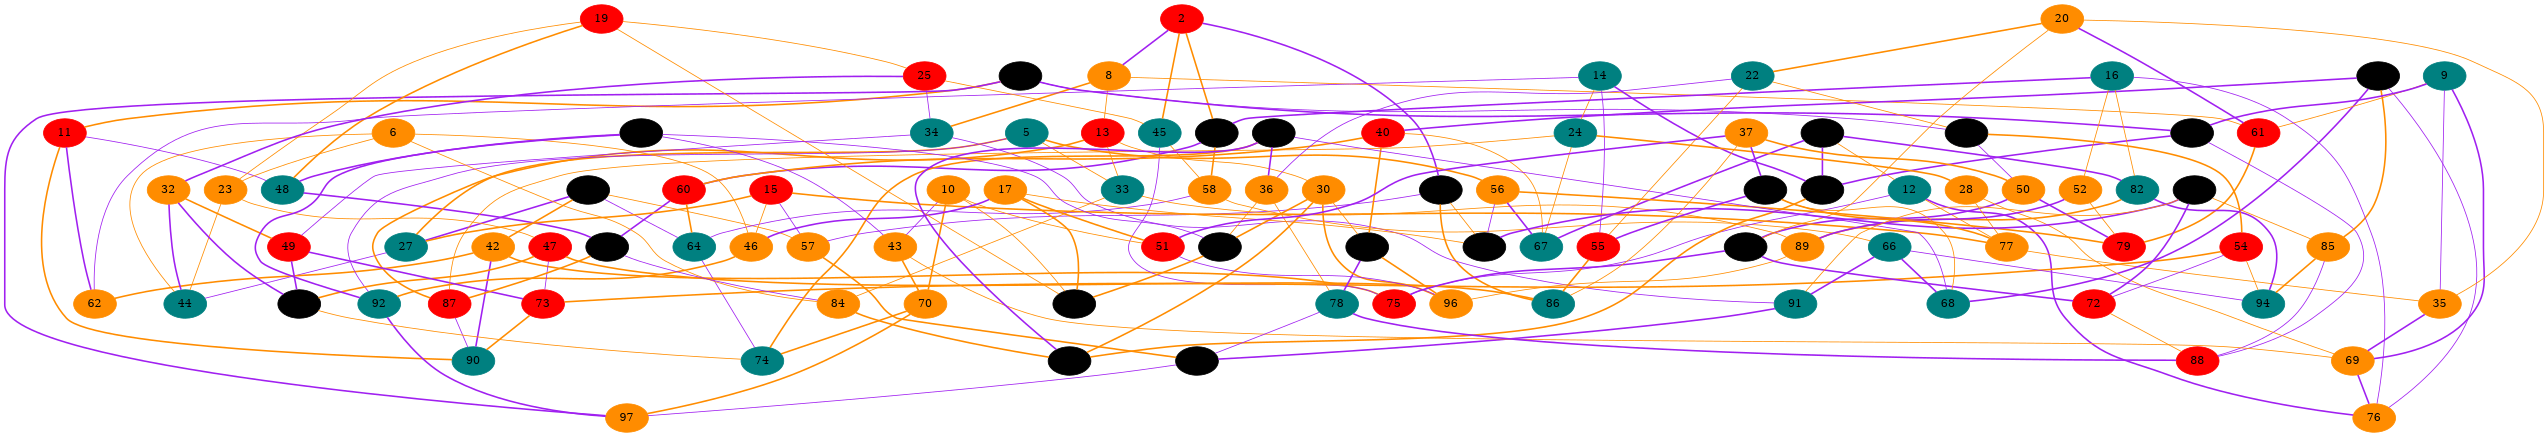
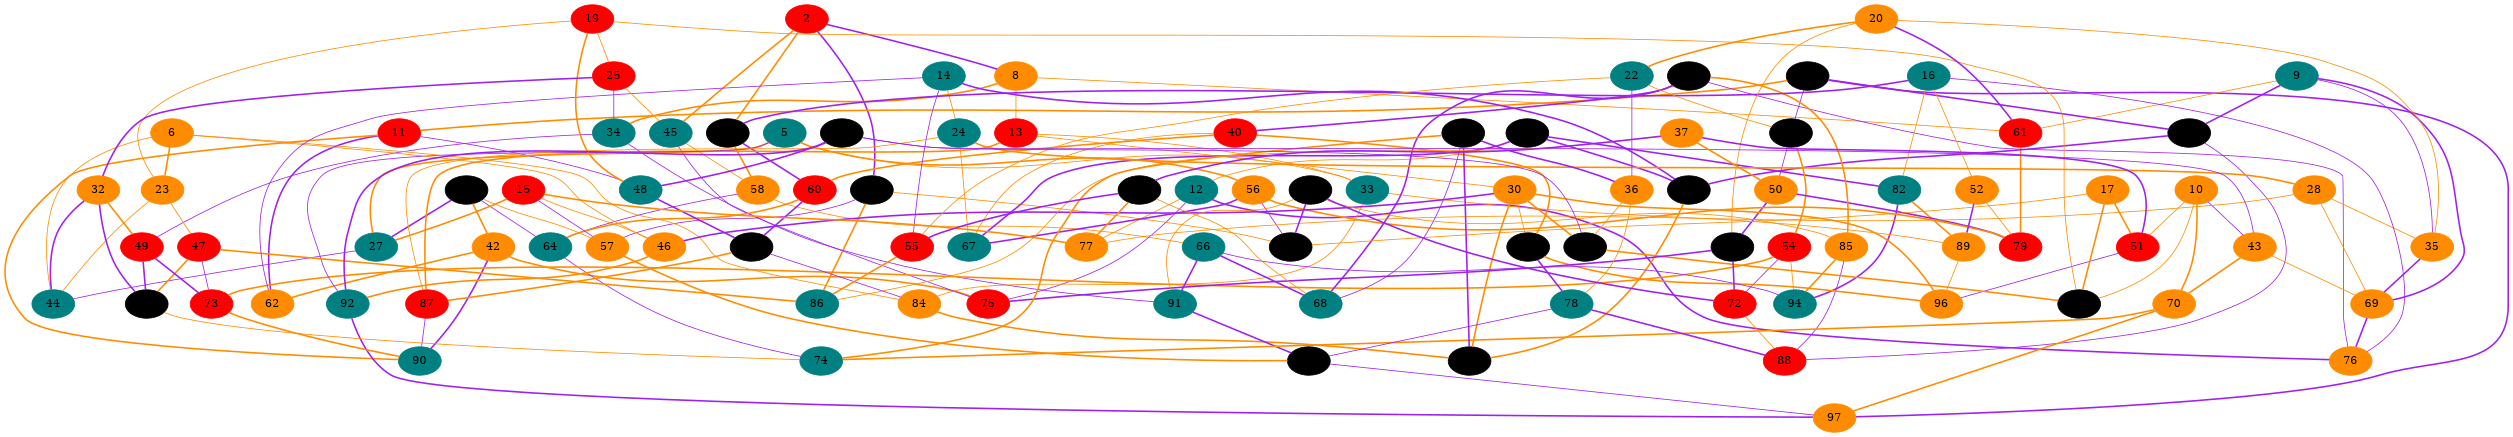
(307, 158) -> (167, 161)
(878, 218) -> (1048, 212)
(2223, 278) -> (2373, 218)
